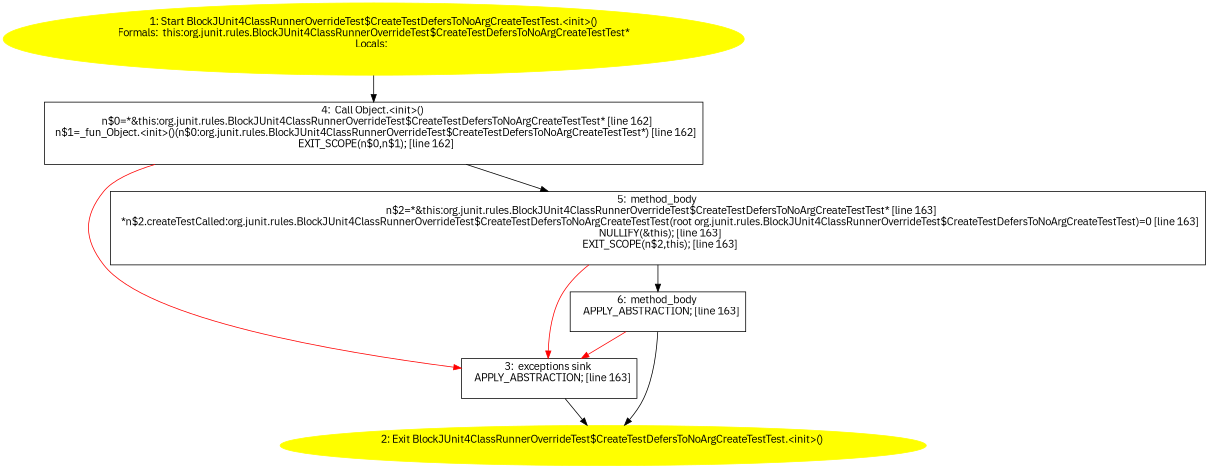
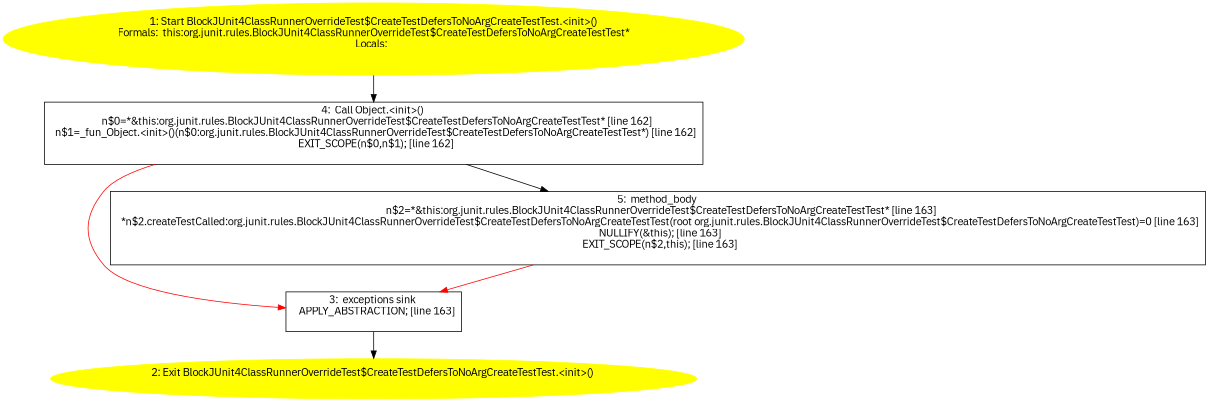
(658, 312) -> none
